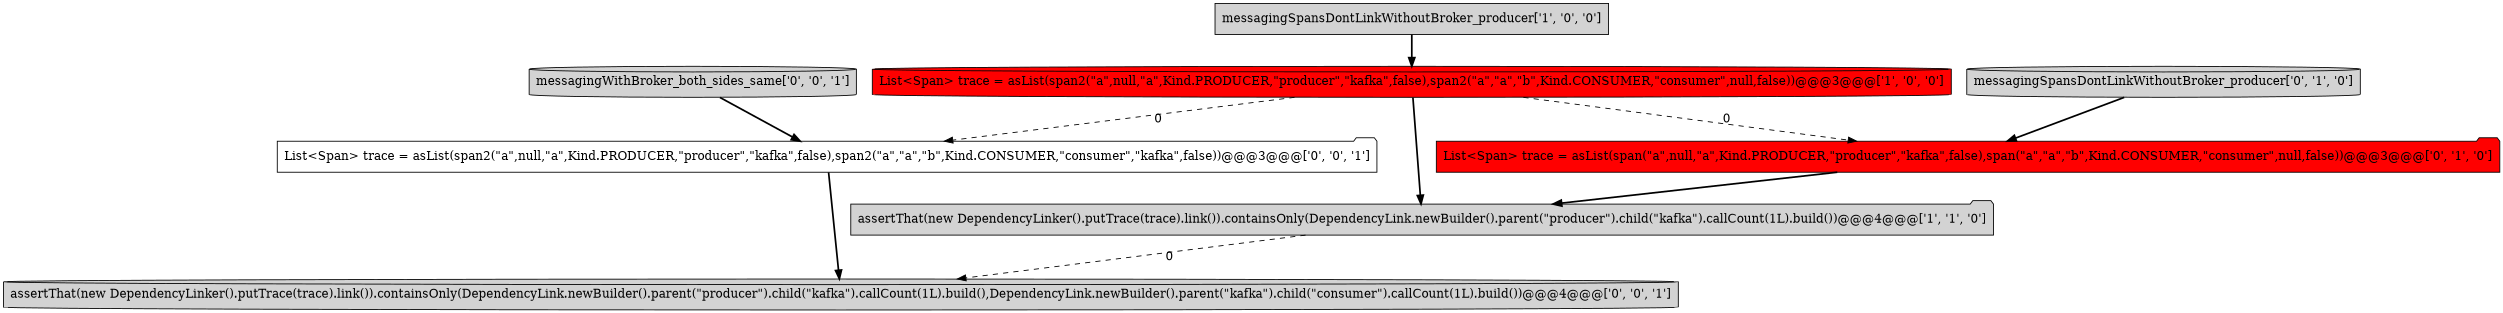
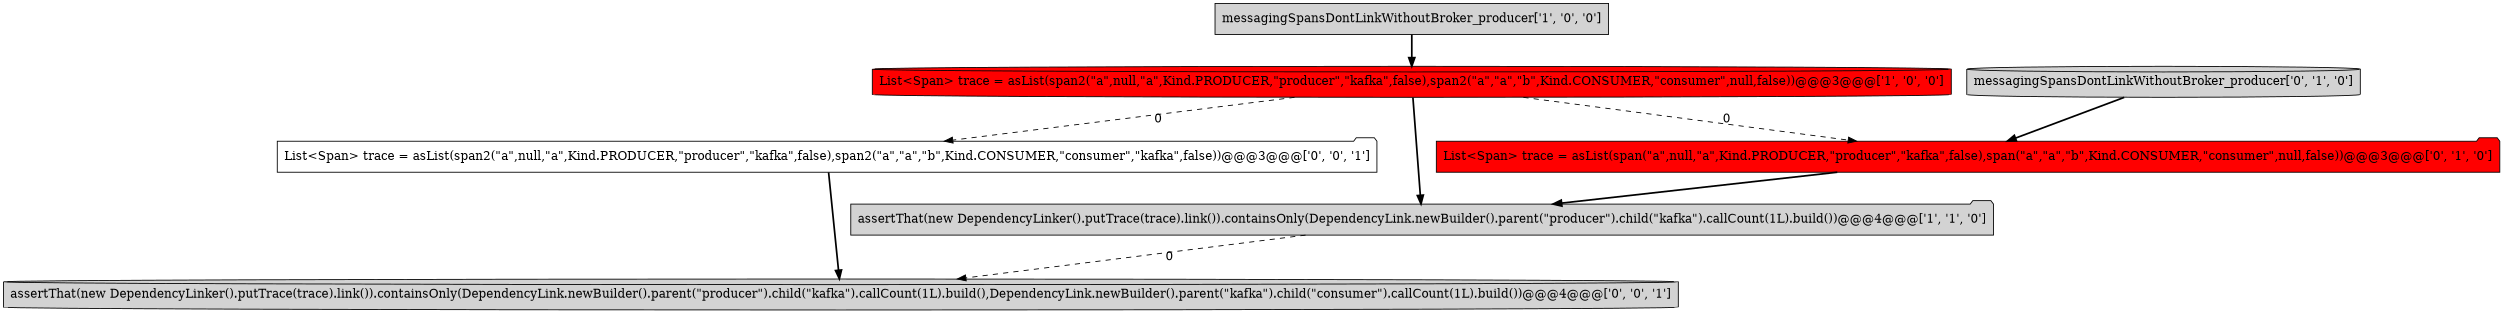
(693, 82) -> none
